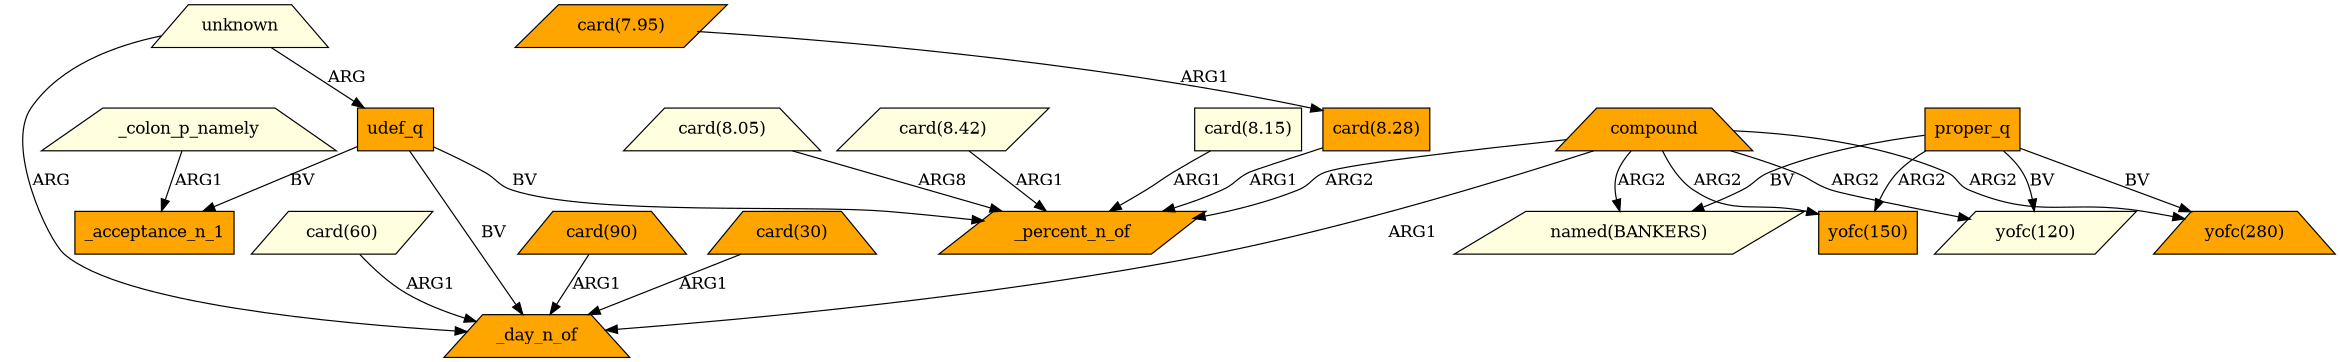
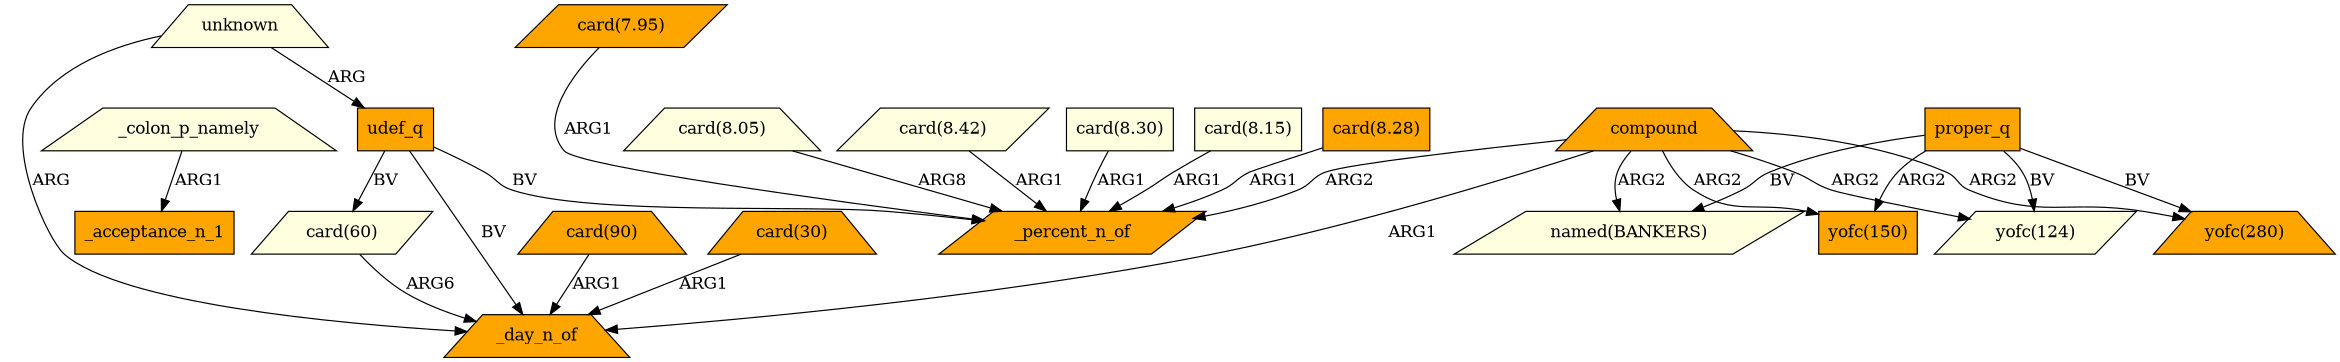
(1005, 60) -> (708, 182)
none -> (1120, 129)
(286, 177) -> (372, 176)
(2035, 233) -> (2035, 233)
(431, 284) -> (431, 284)
